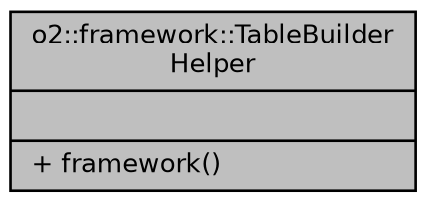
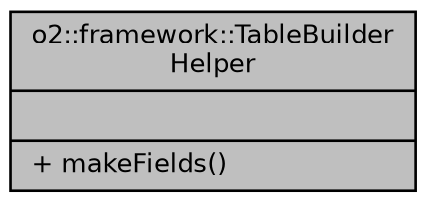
(128, 164) -> (130, 164)
